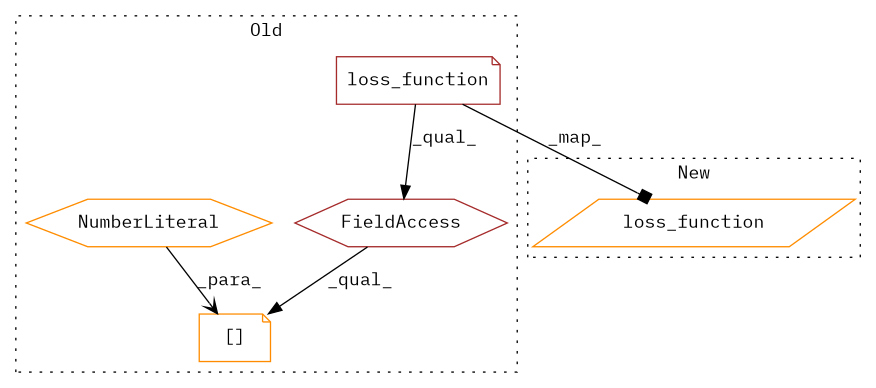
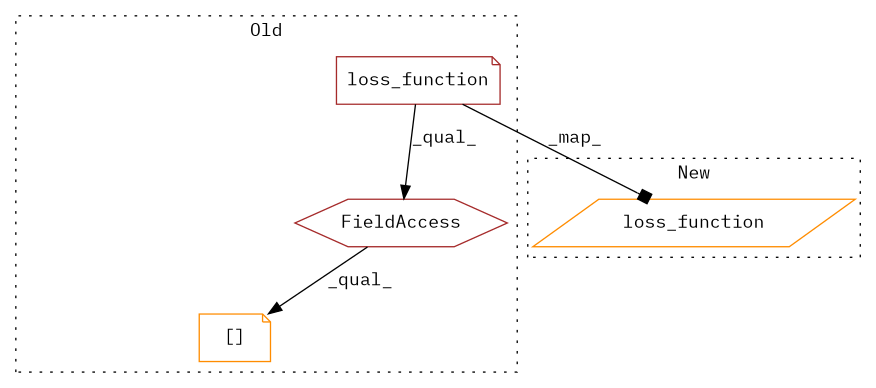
(149, 223) -> none
